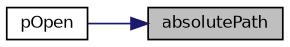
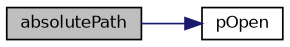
(109, 24) -> (163, 24)
